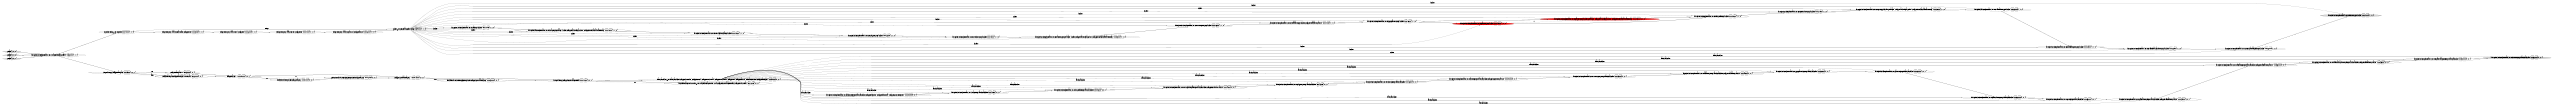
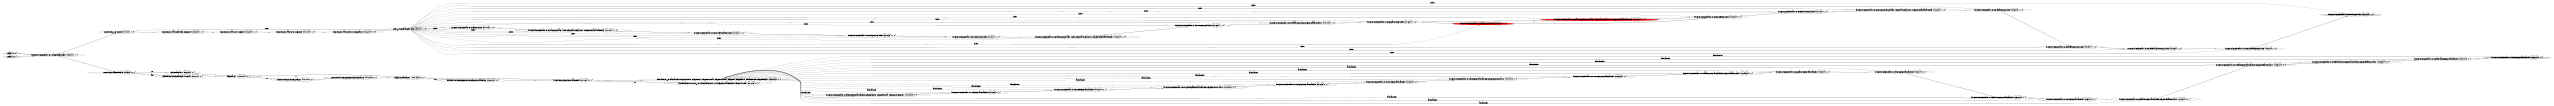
(12, 55) -> none
